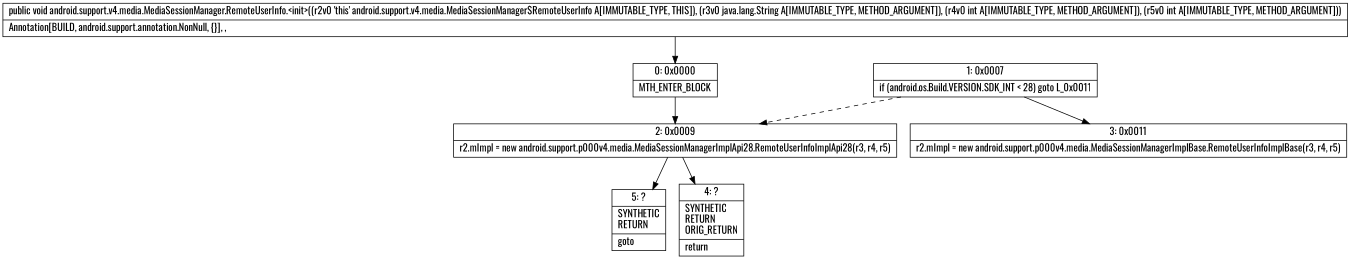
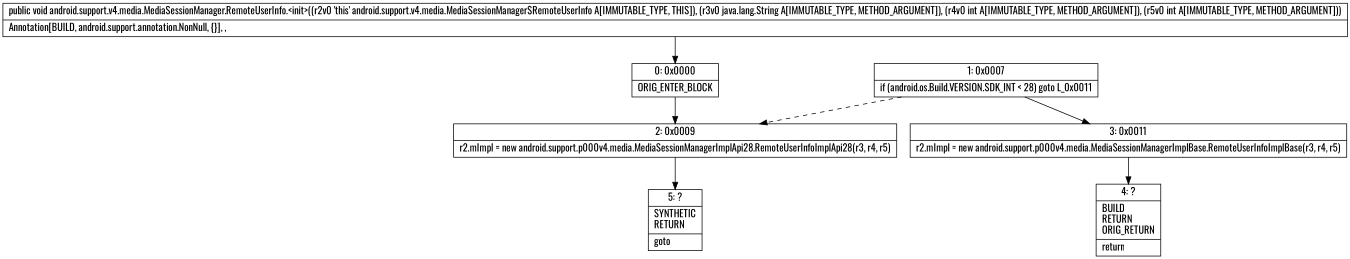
(675, 88) -> (675, 88)
(687, 167) -> (1128, 167)
(706, 209) -> (1114, 209)
